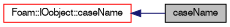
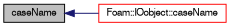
(153, 13) -> (87, 13)
